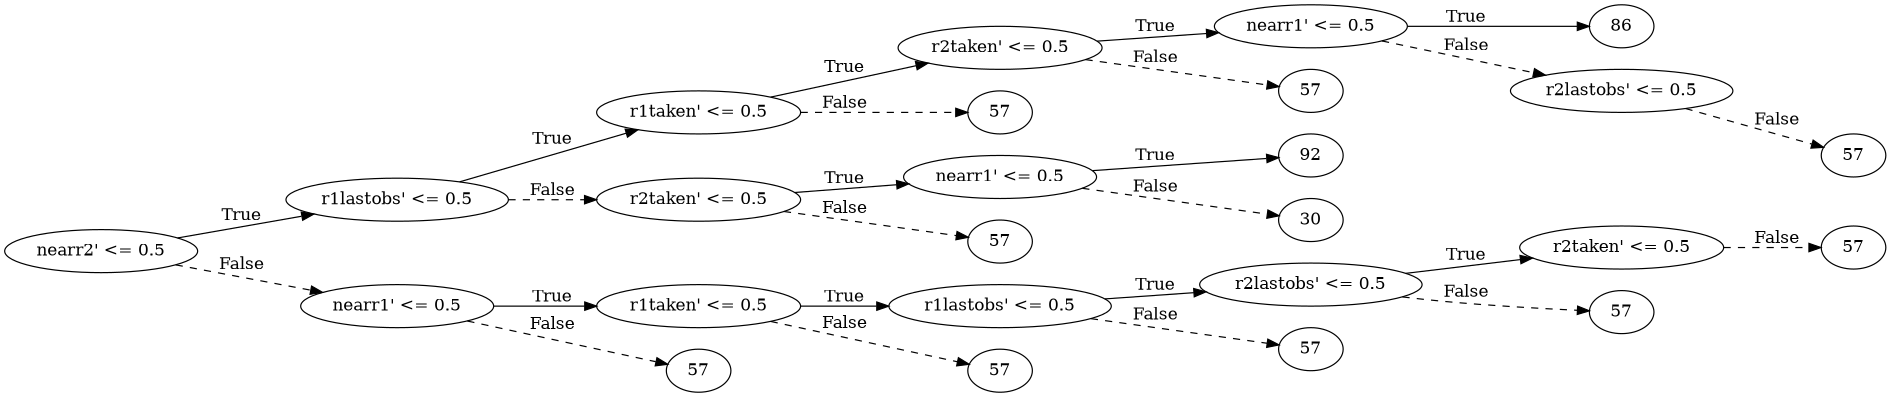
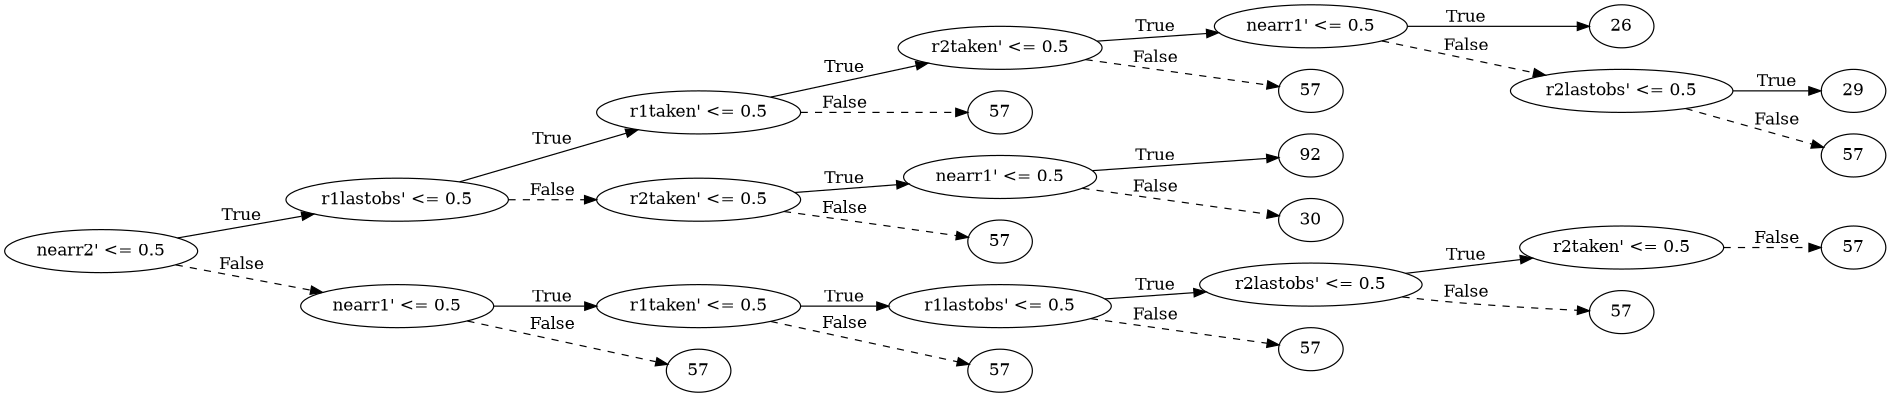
(1622, 26) -> (1622, 26)
none -> (1854, 91)
